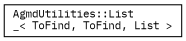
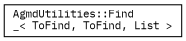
(93, 21) -> (93, 21)
